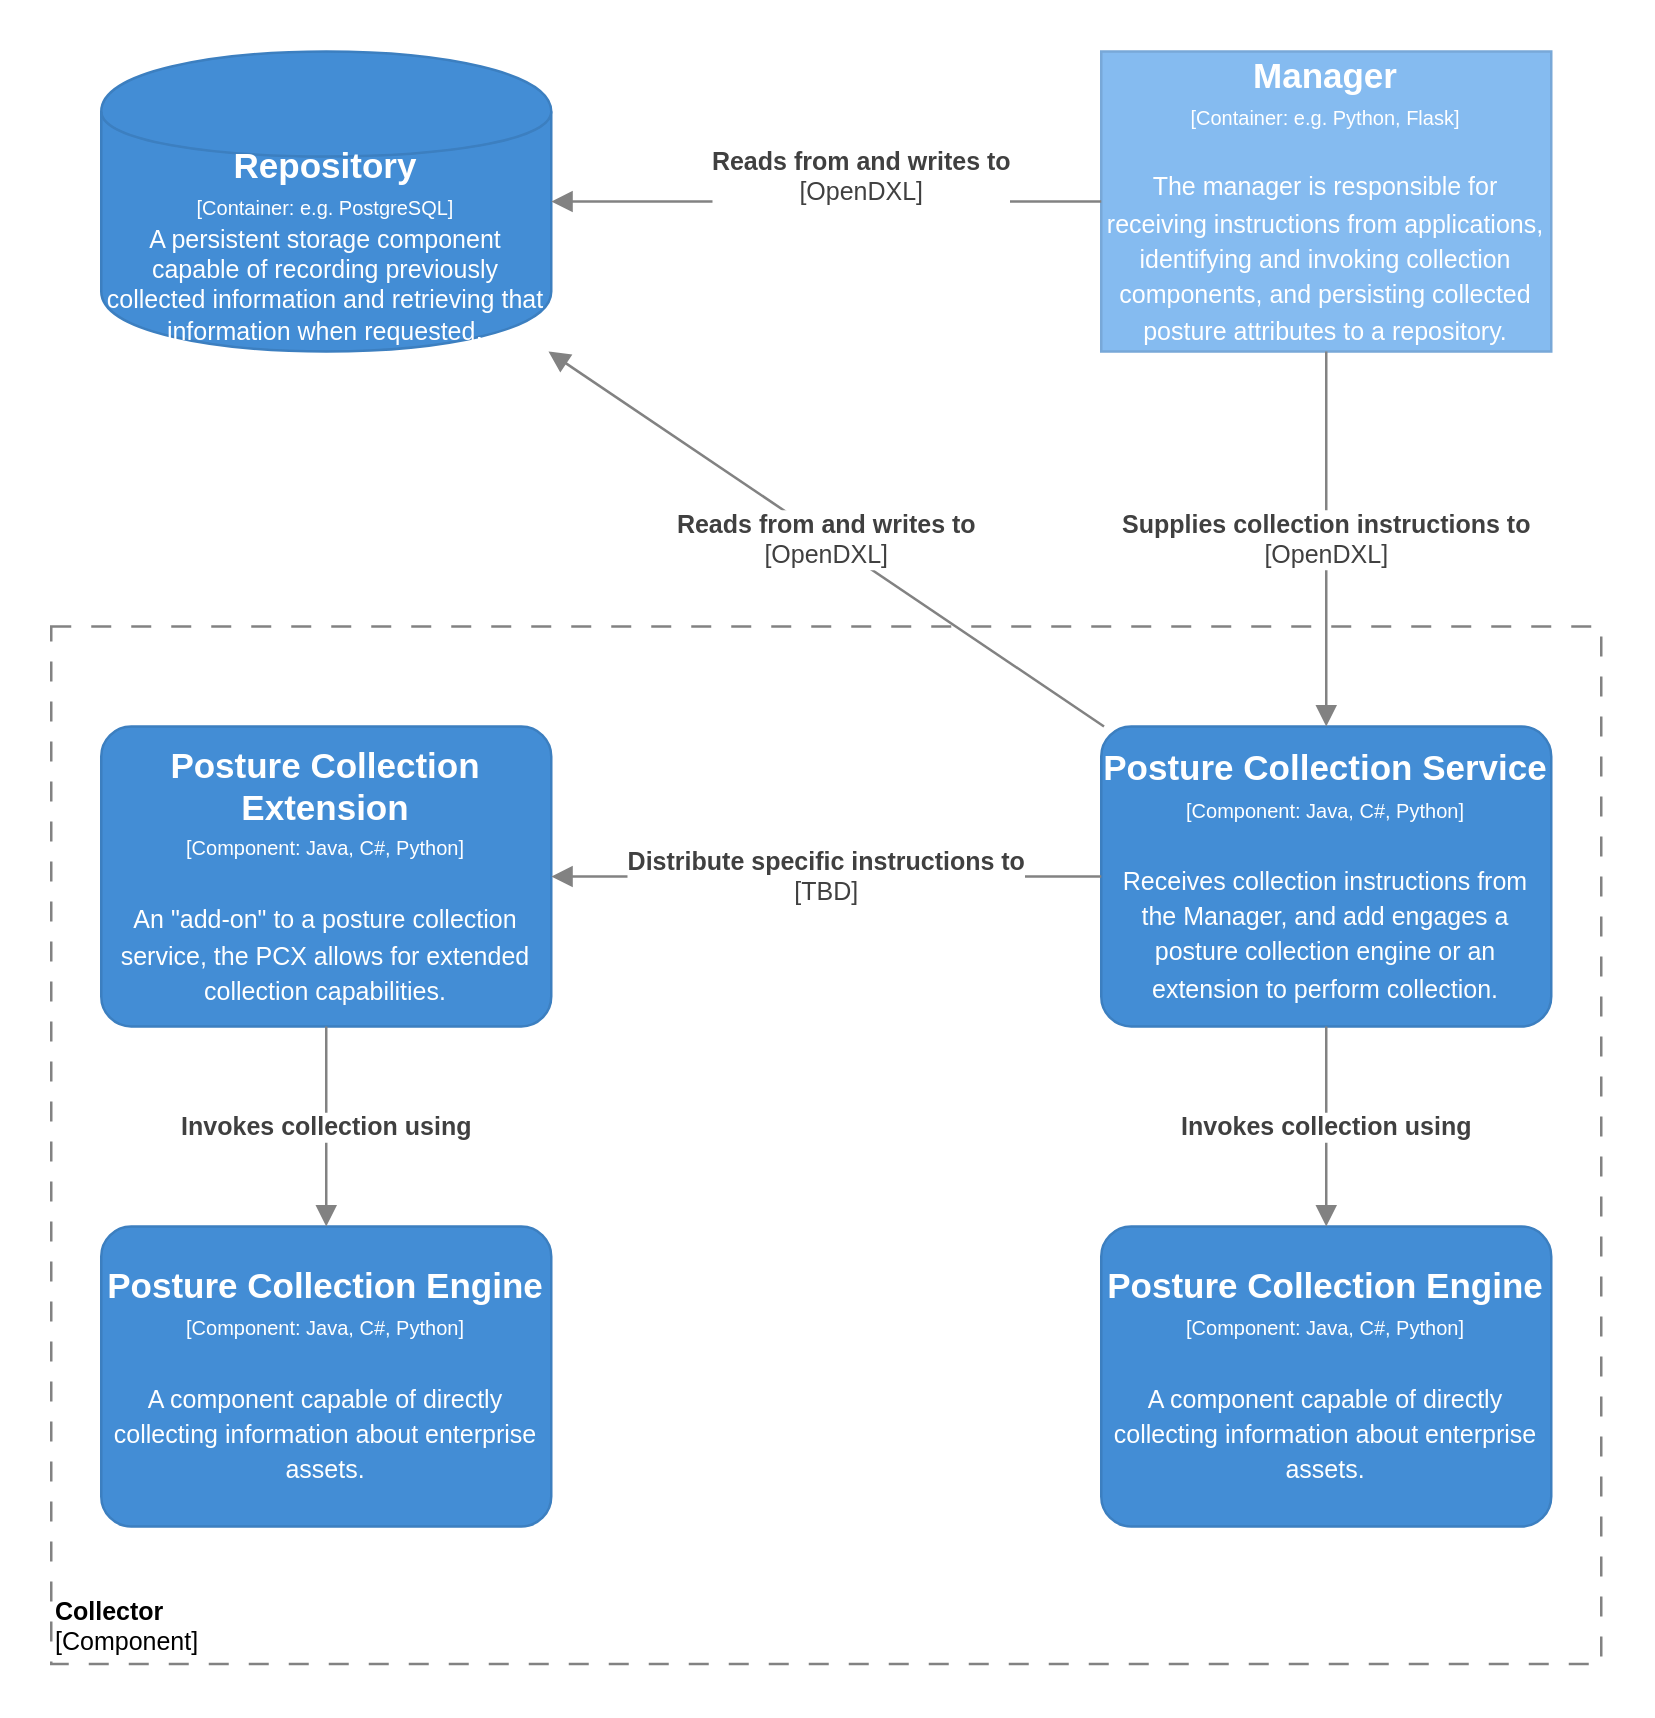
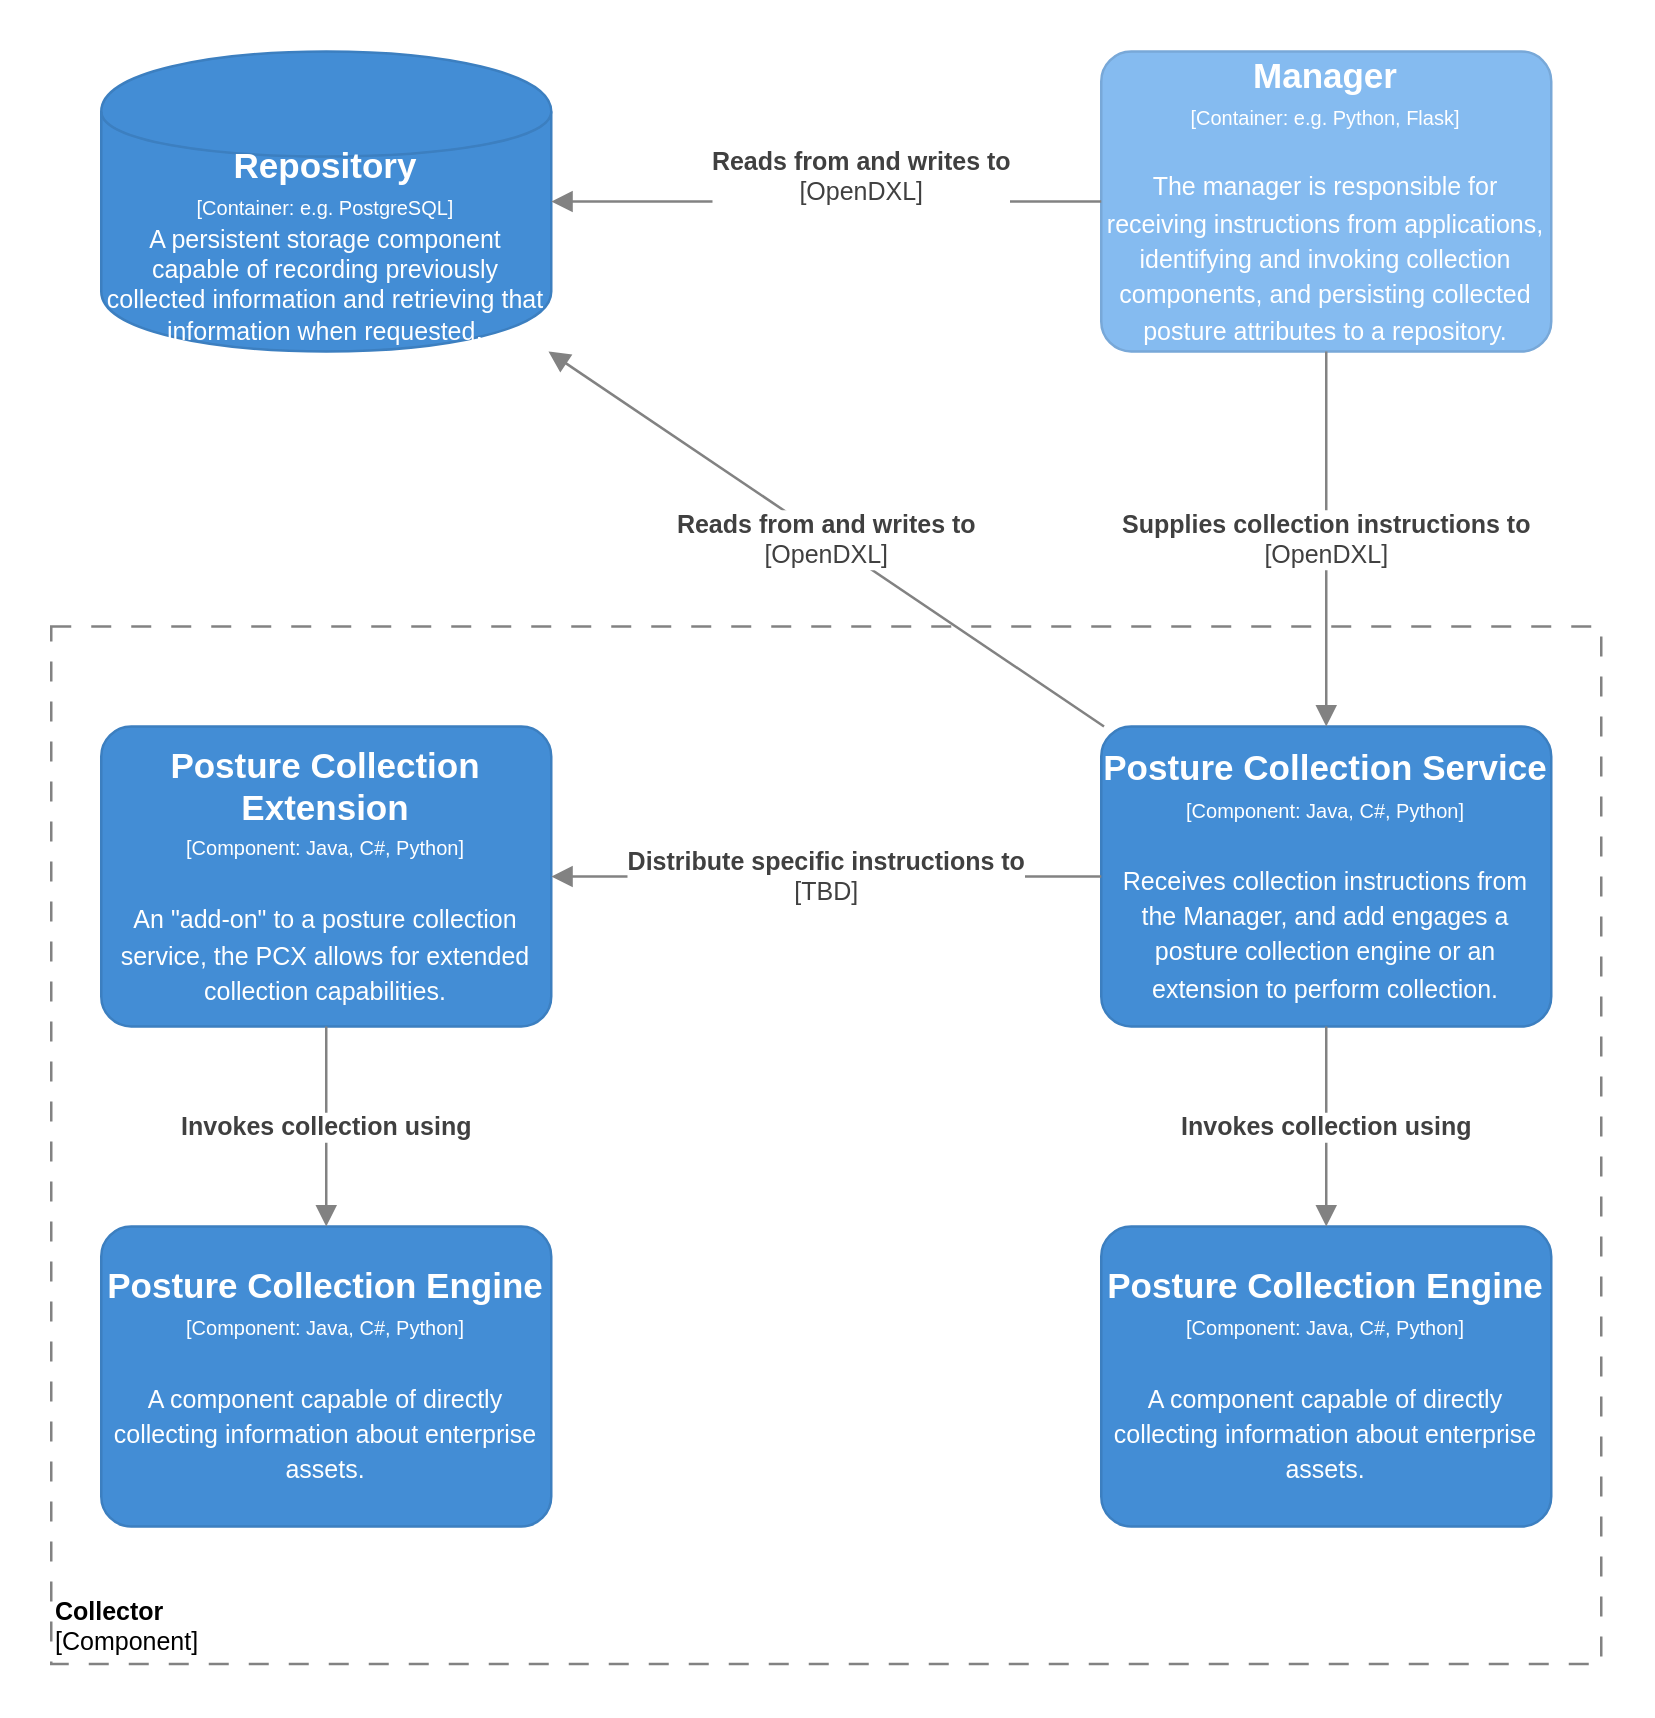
(1326, 201) -> (1326, 201)
